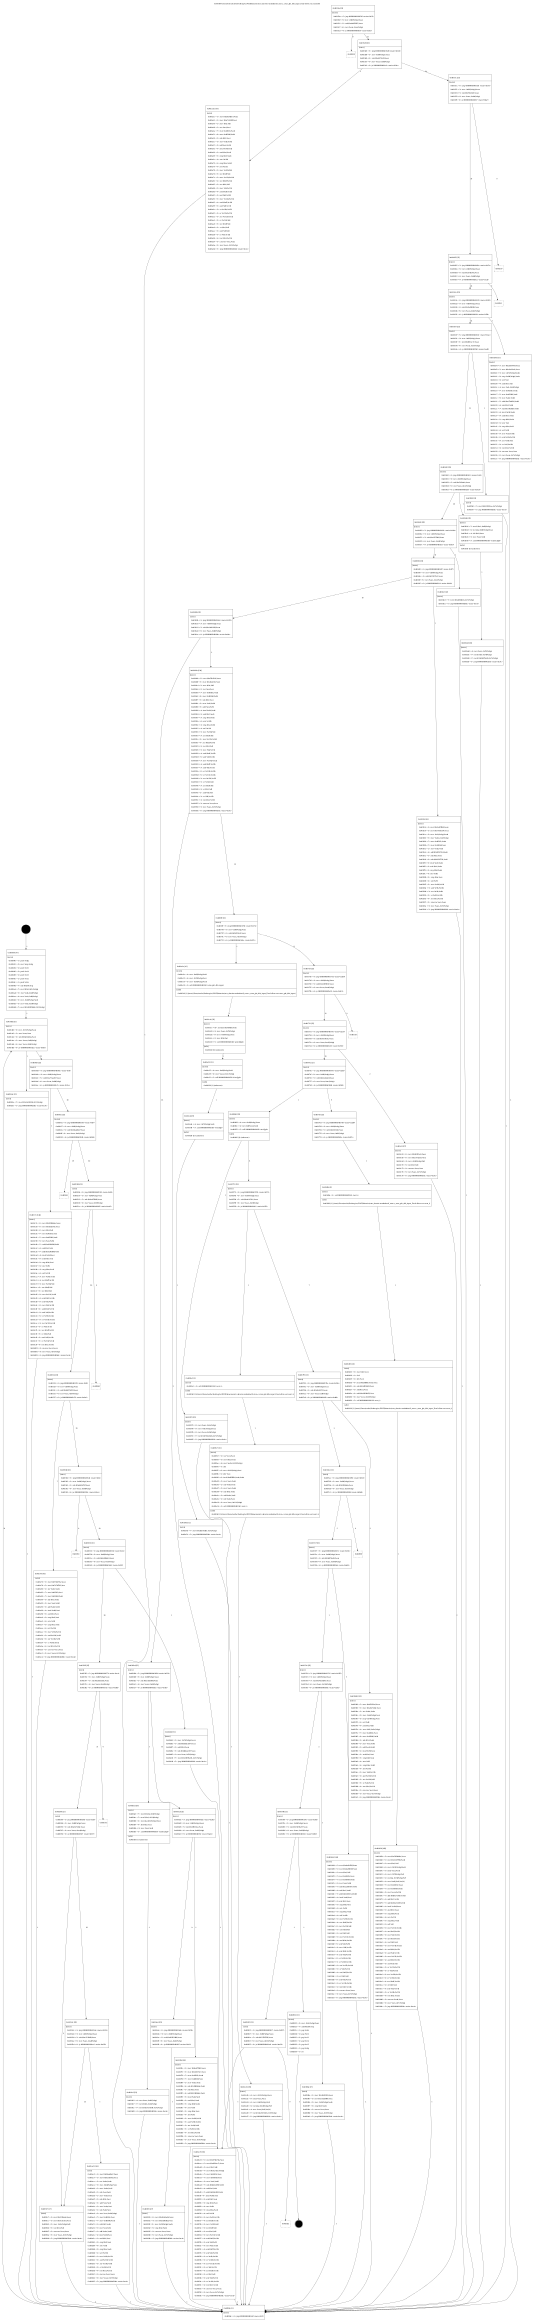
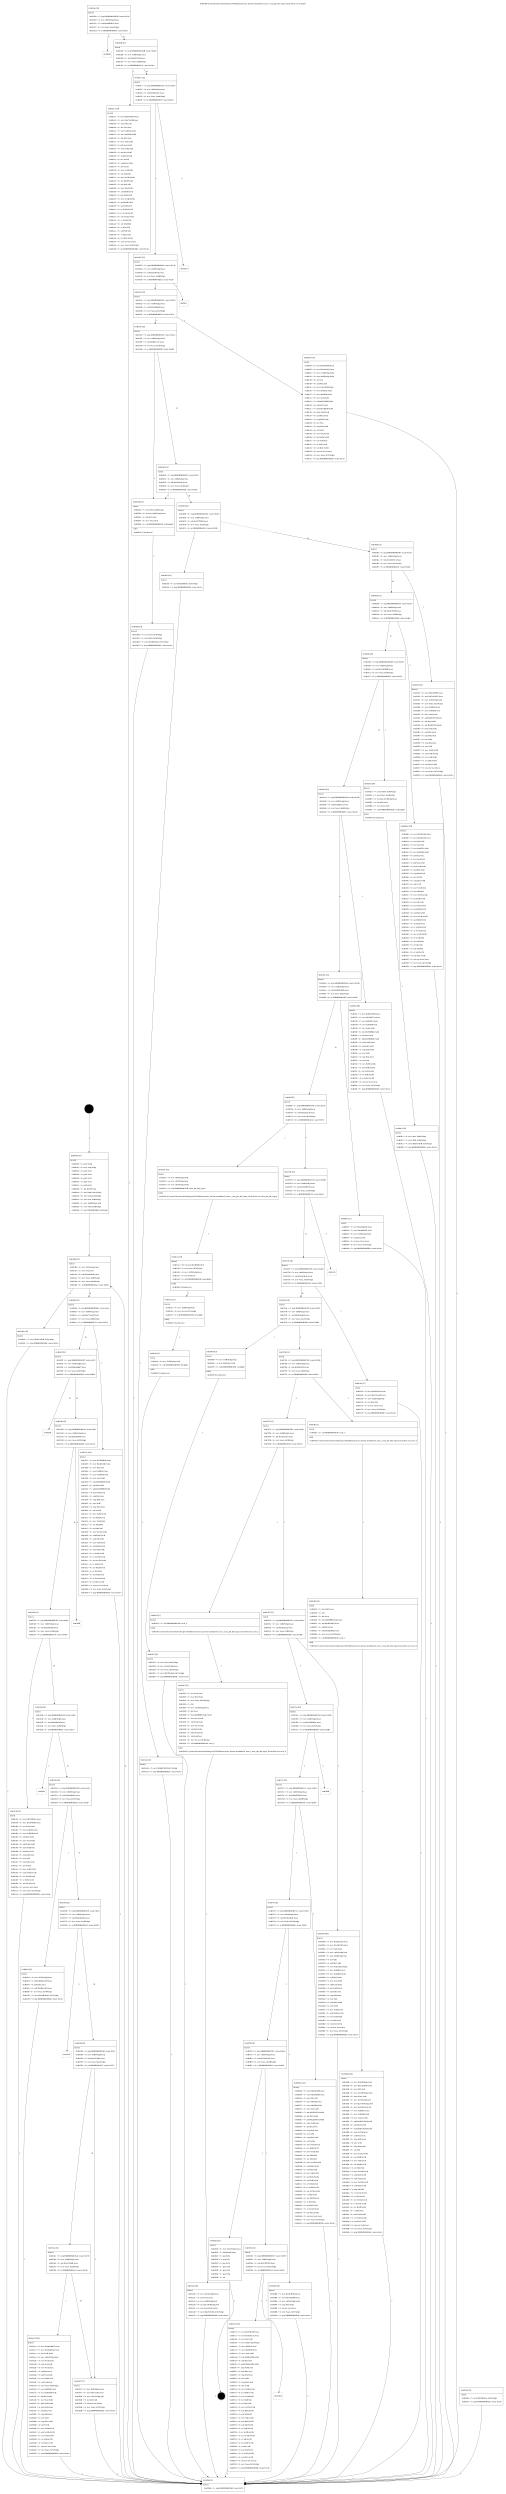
(480, 423) -> (154, 425)
(227, 864) -> (322, 1047)
(249, 1160) -> (292, 1398)
(219, 1951) -> (24, 2325)
